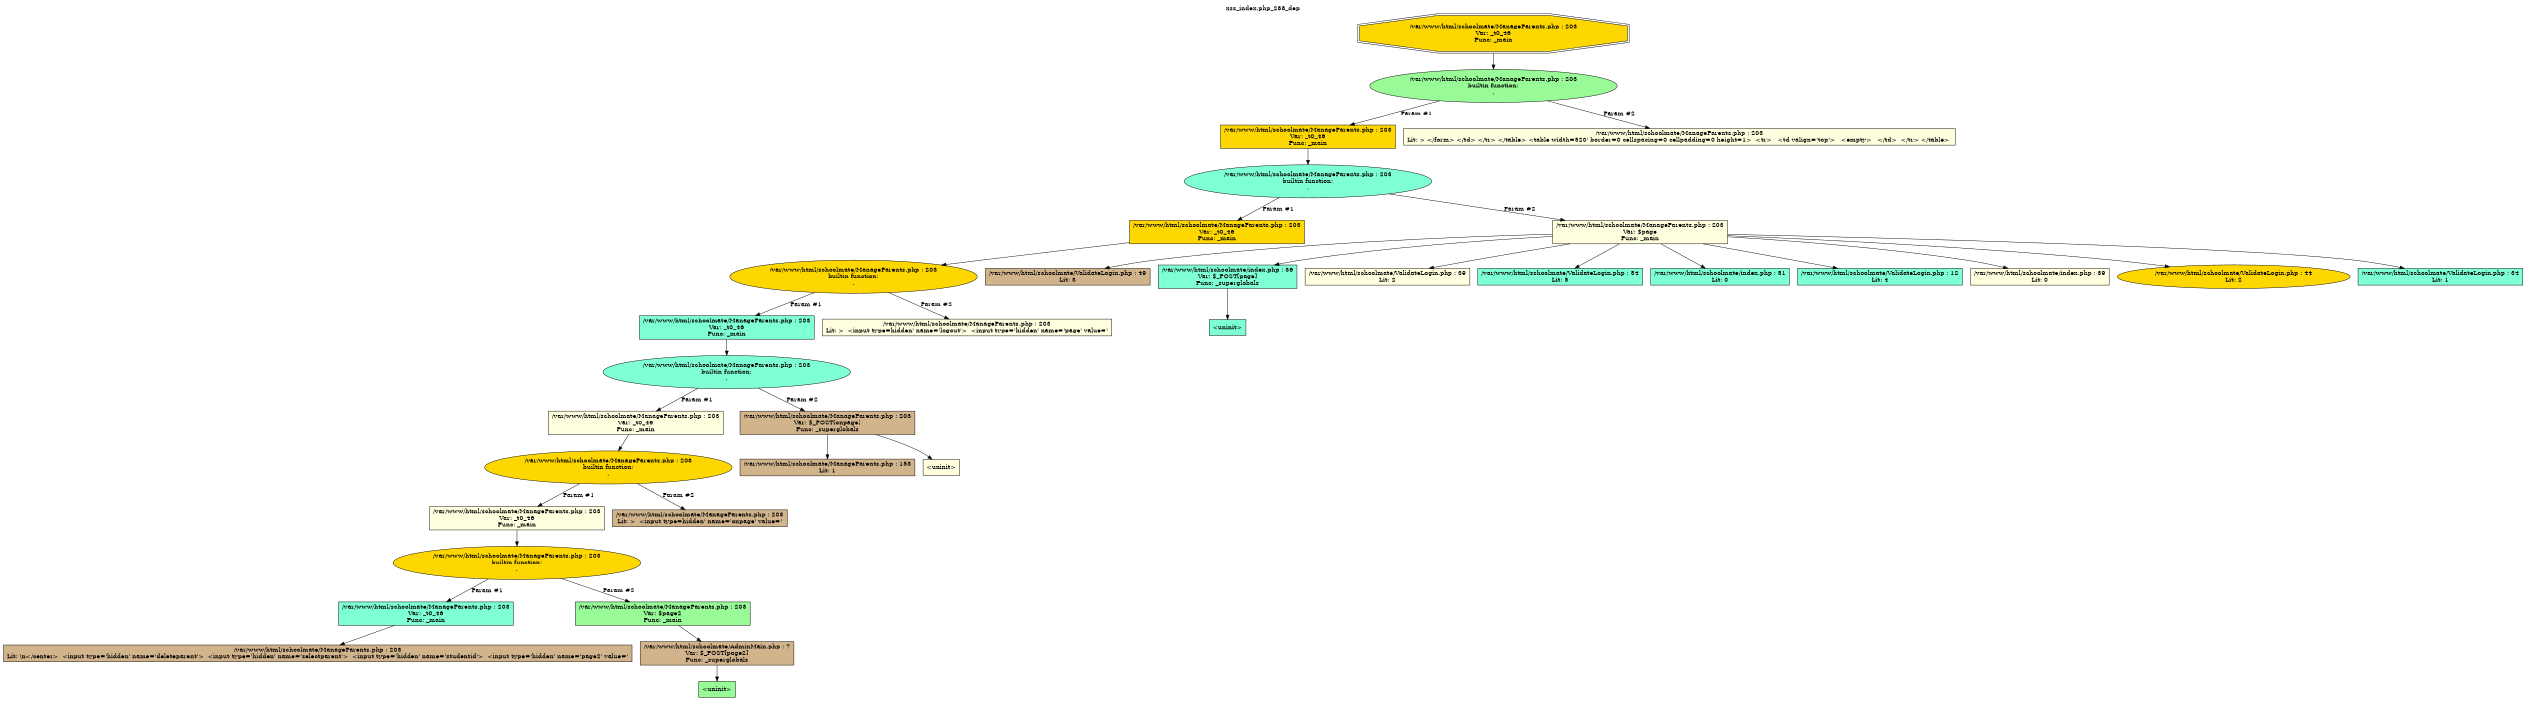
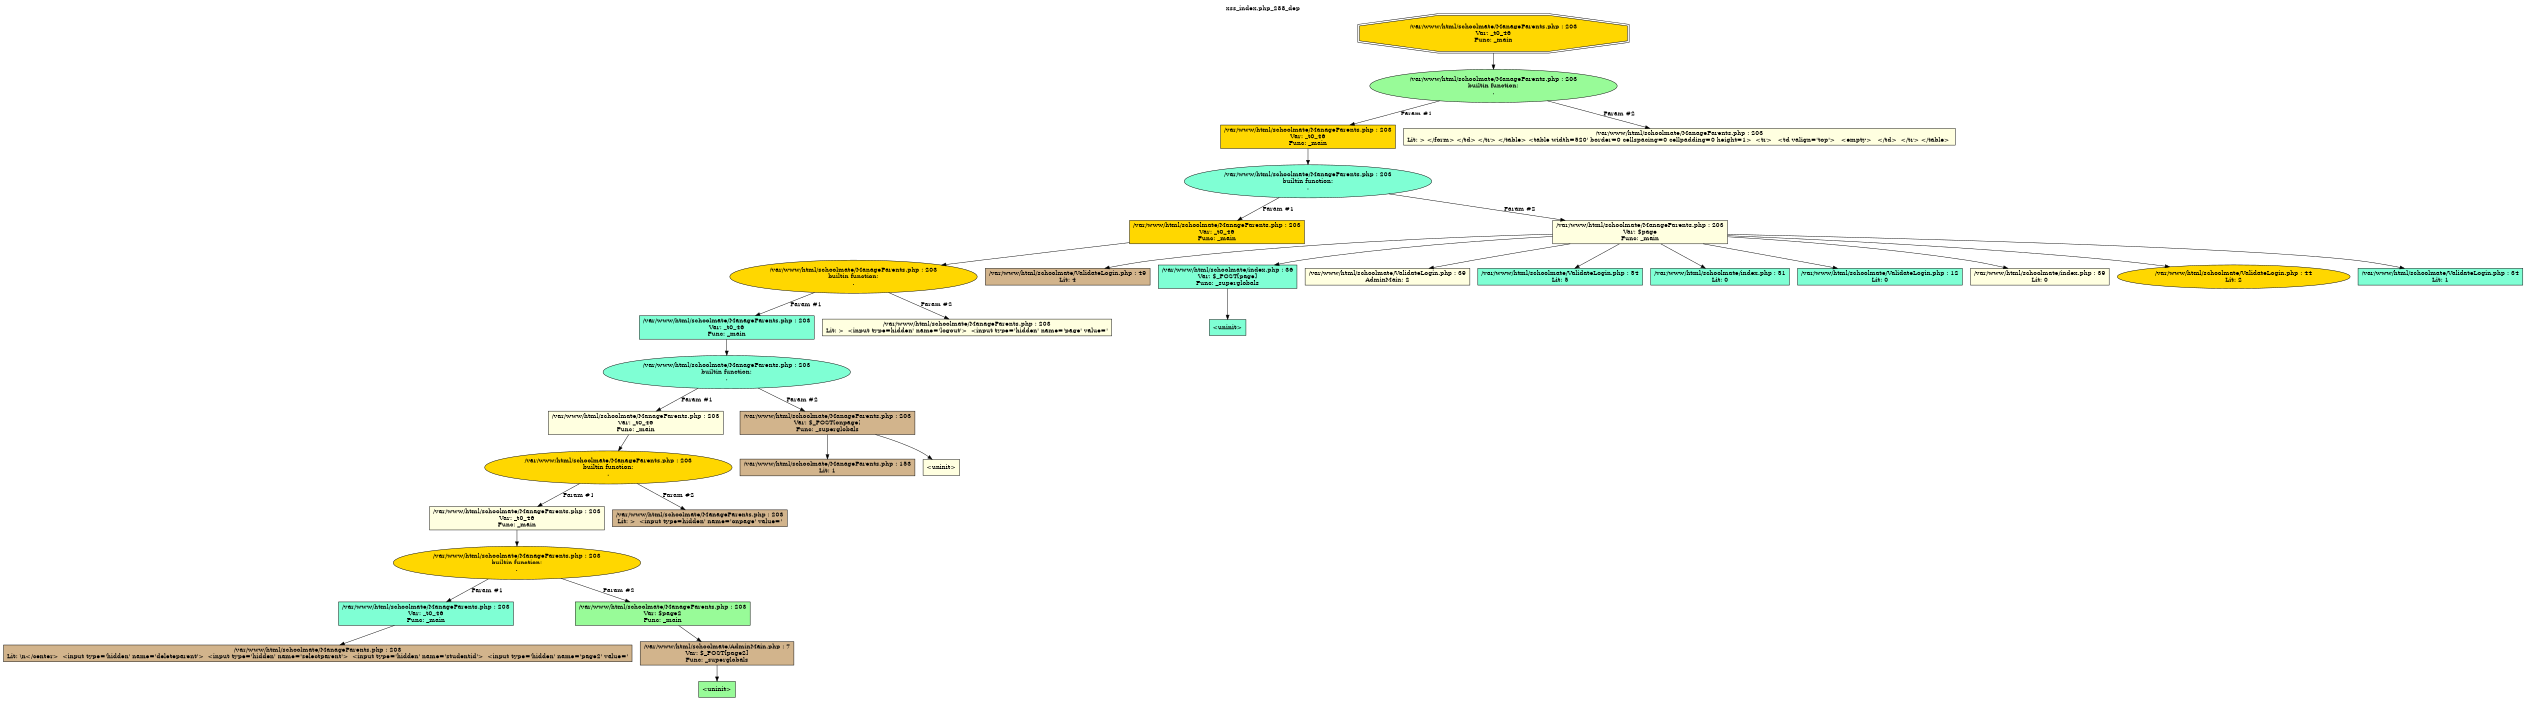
(1068, 277) -> (1068, 277)
(1387, 277) -> (1387, 277)
(1880, 277) -> (1880, 277)
